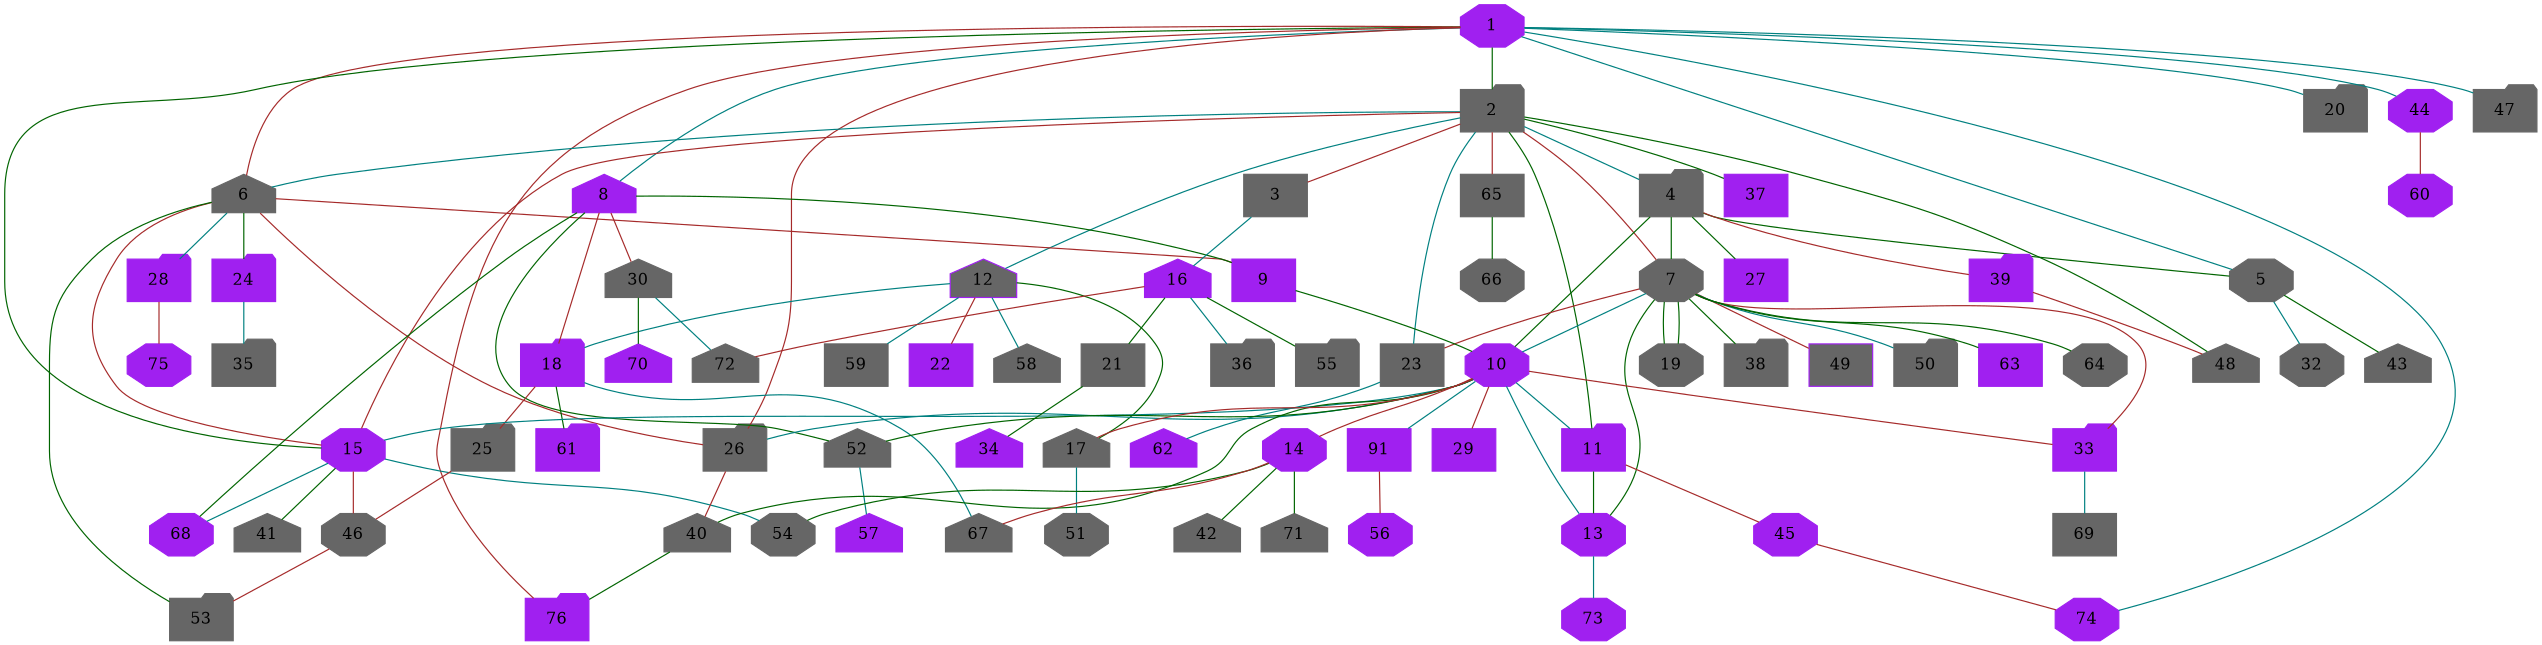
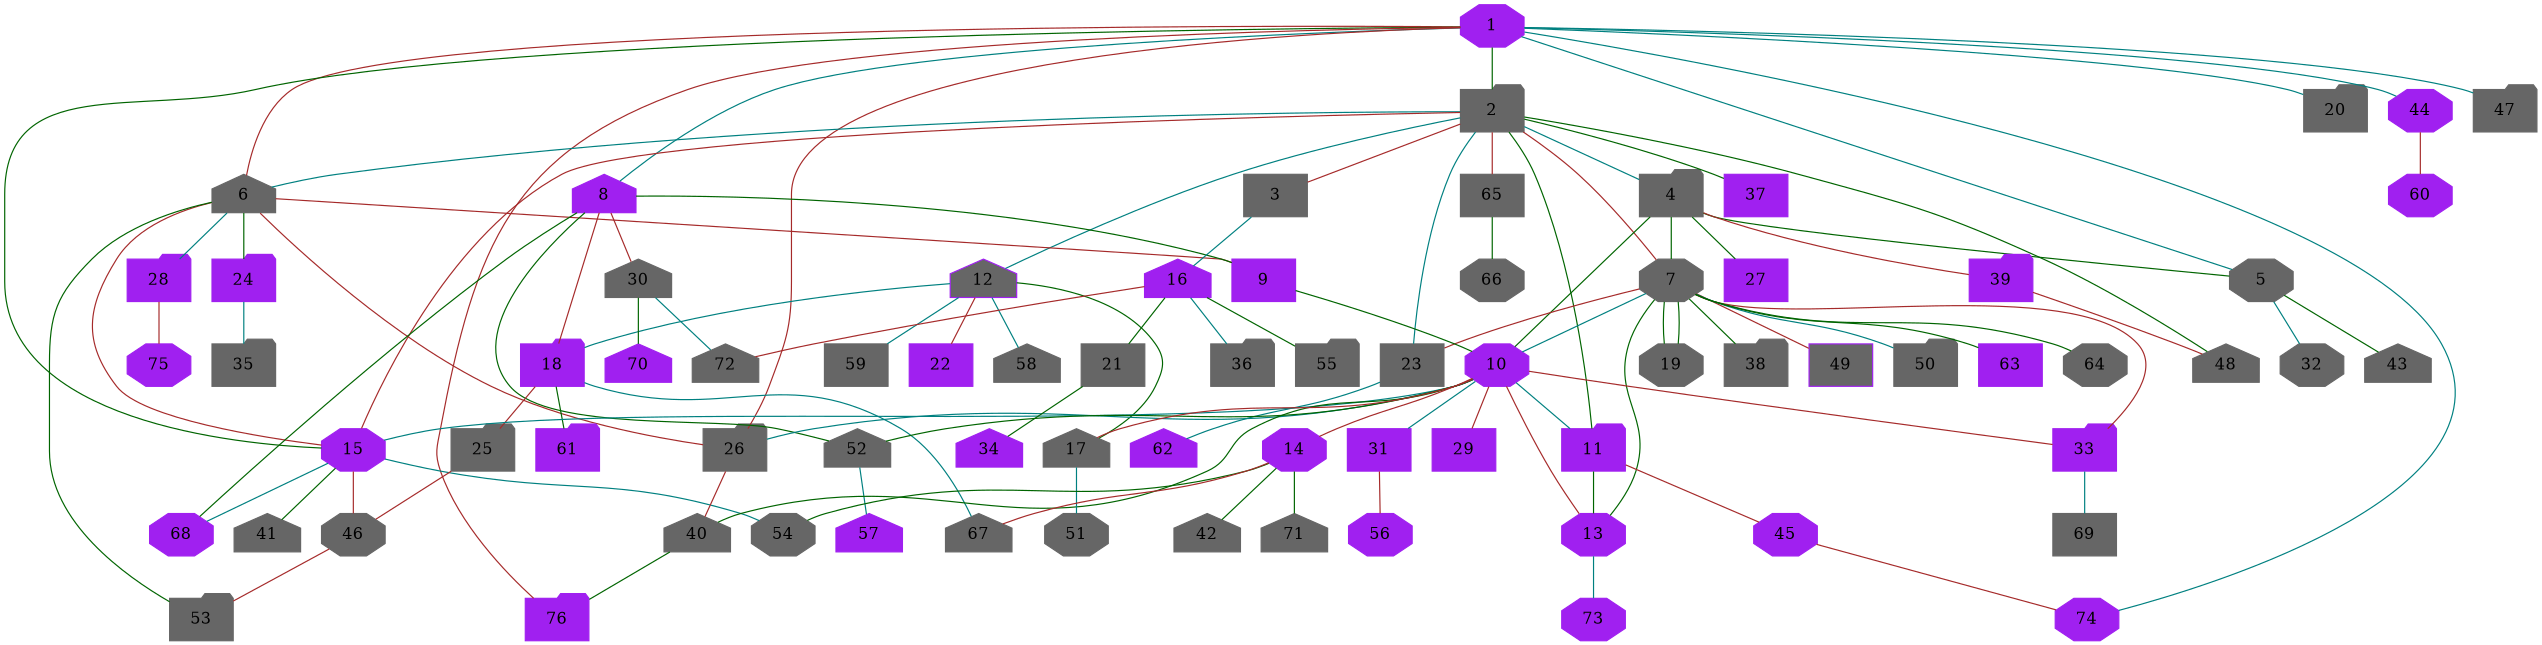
(1379, 450) -> (1379, 450)
(1540, 452) -> (1540, 452)
